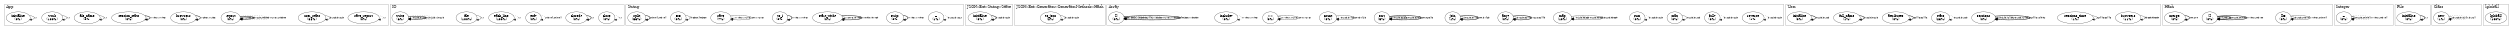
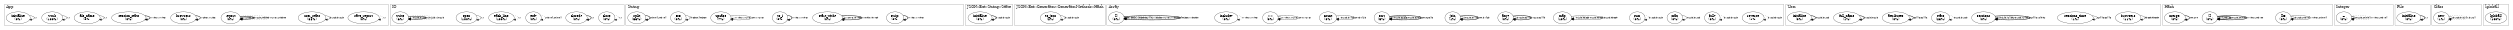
(467, 18) -> (467, 18)
(721, 18) -> (721, 18)
(936, 18) -> none
